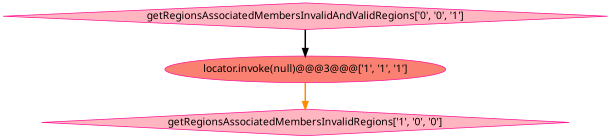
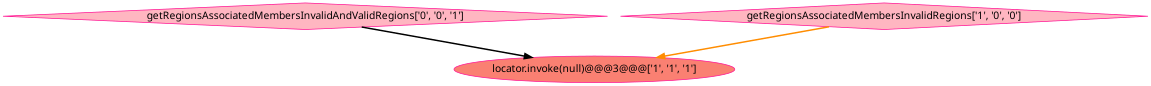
(305, 92) -> (747, 41)
